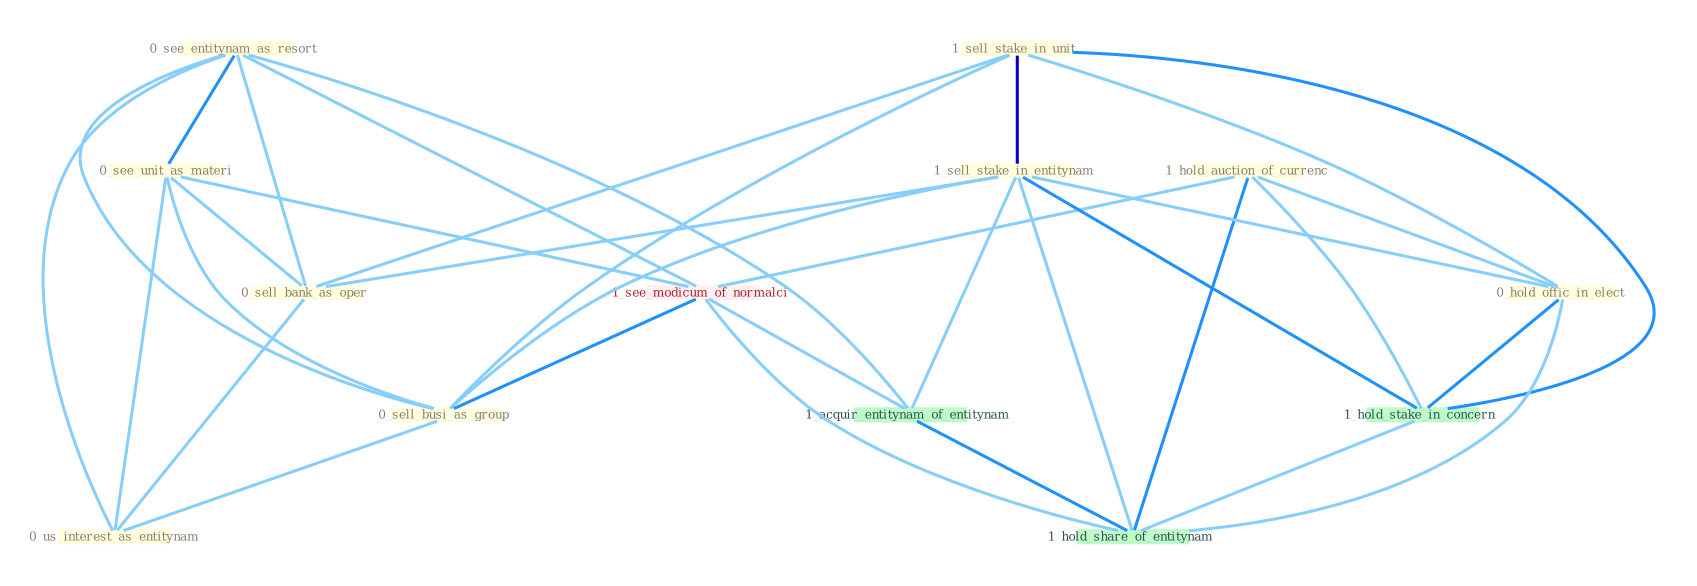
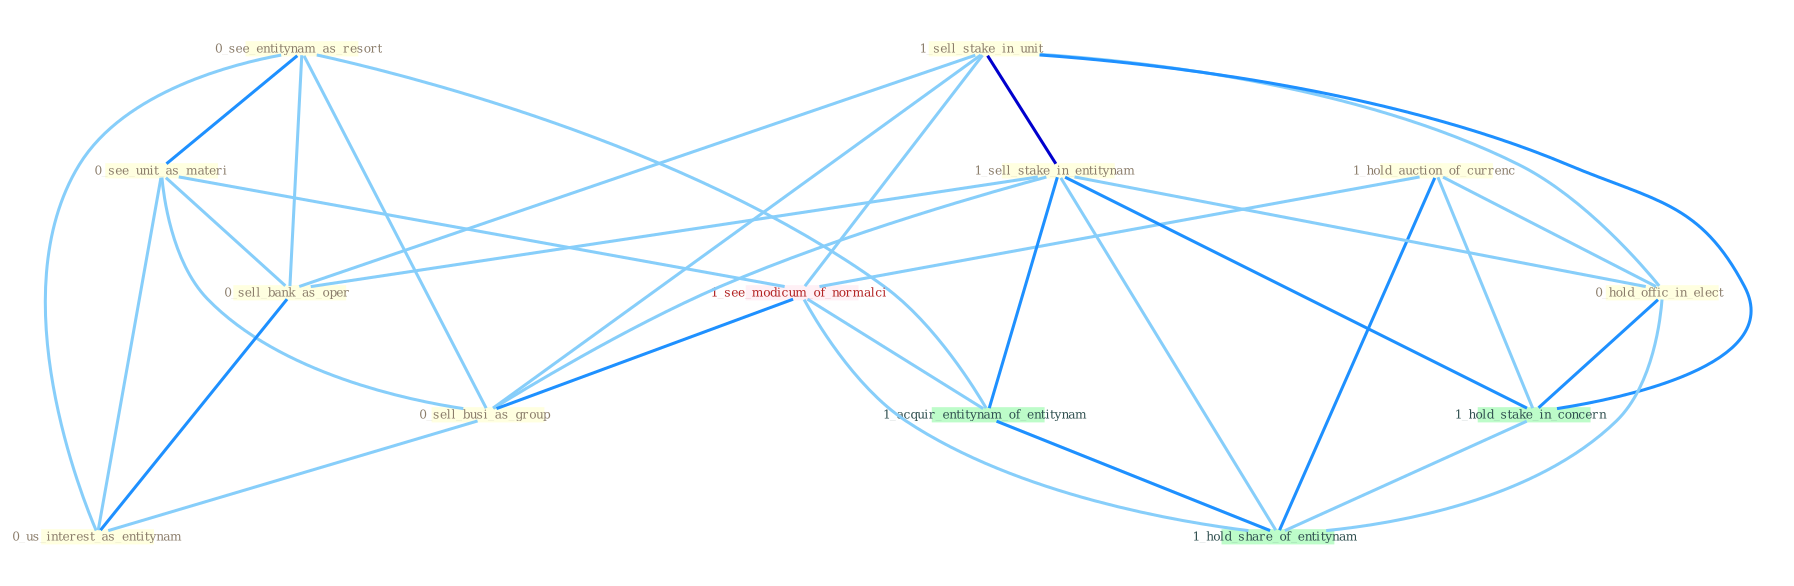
(470, 171) -> (894, 171)
(964, 293) -> (1023, 293)
(211, 415) -> (194, 415)
